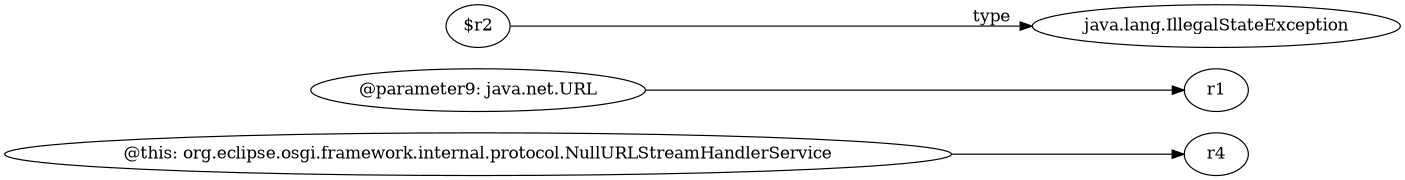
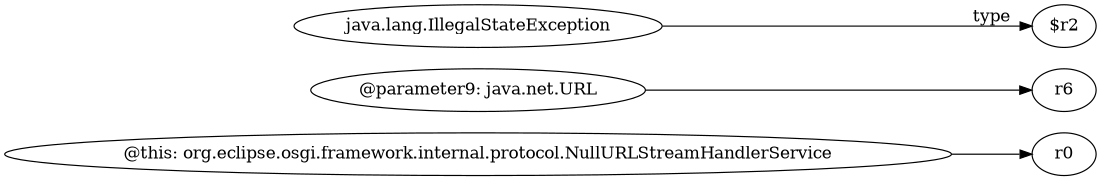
(765, 26) -> (841, 26)
(1216, 90) -> (1064, 90)
(1216, 154) -> (1064, 154)
